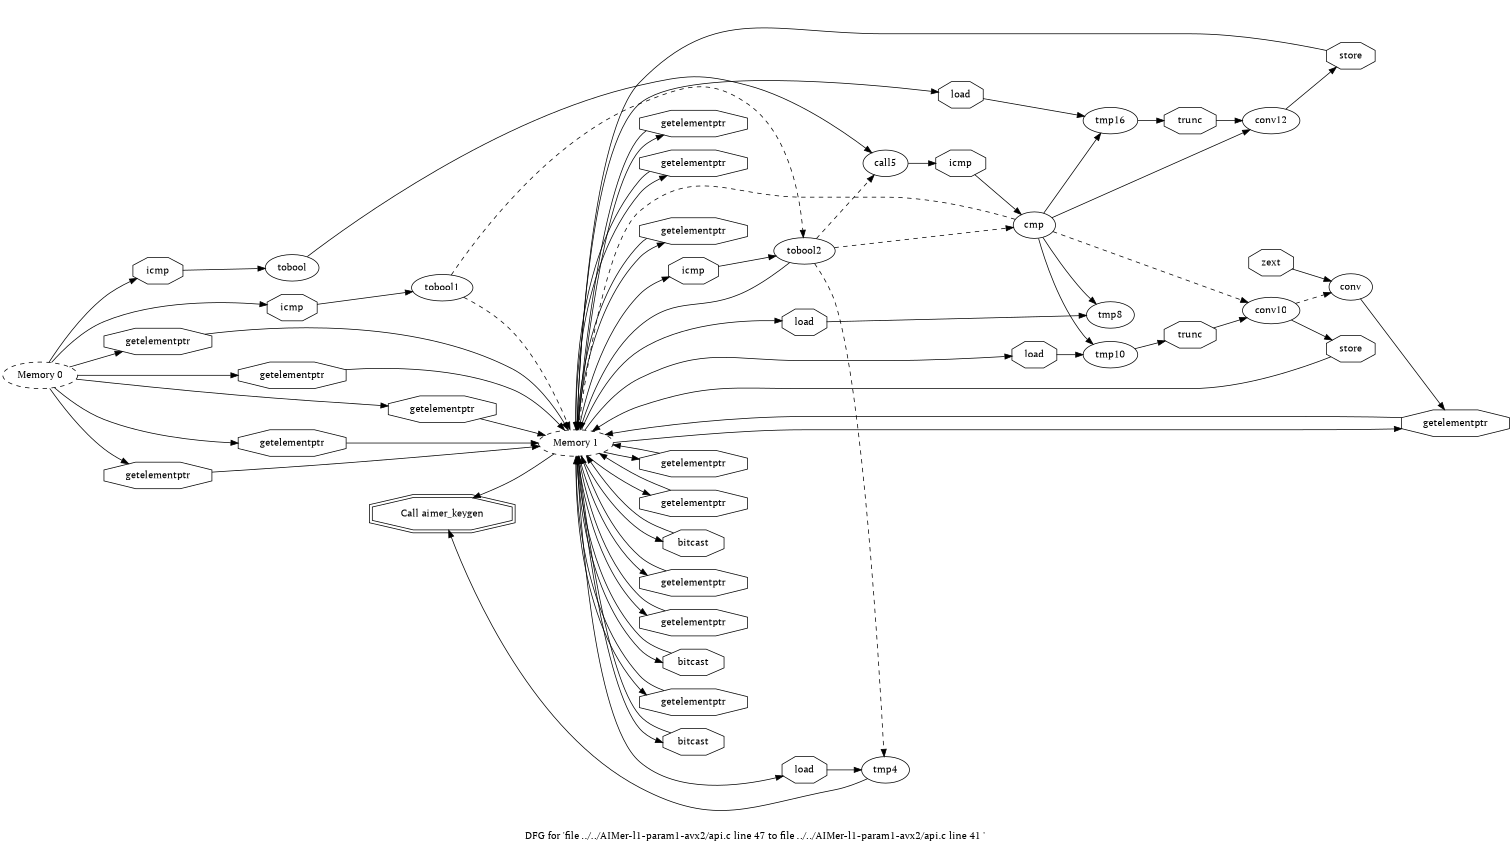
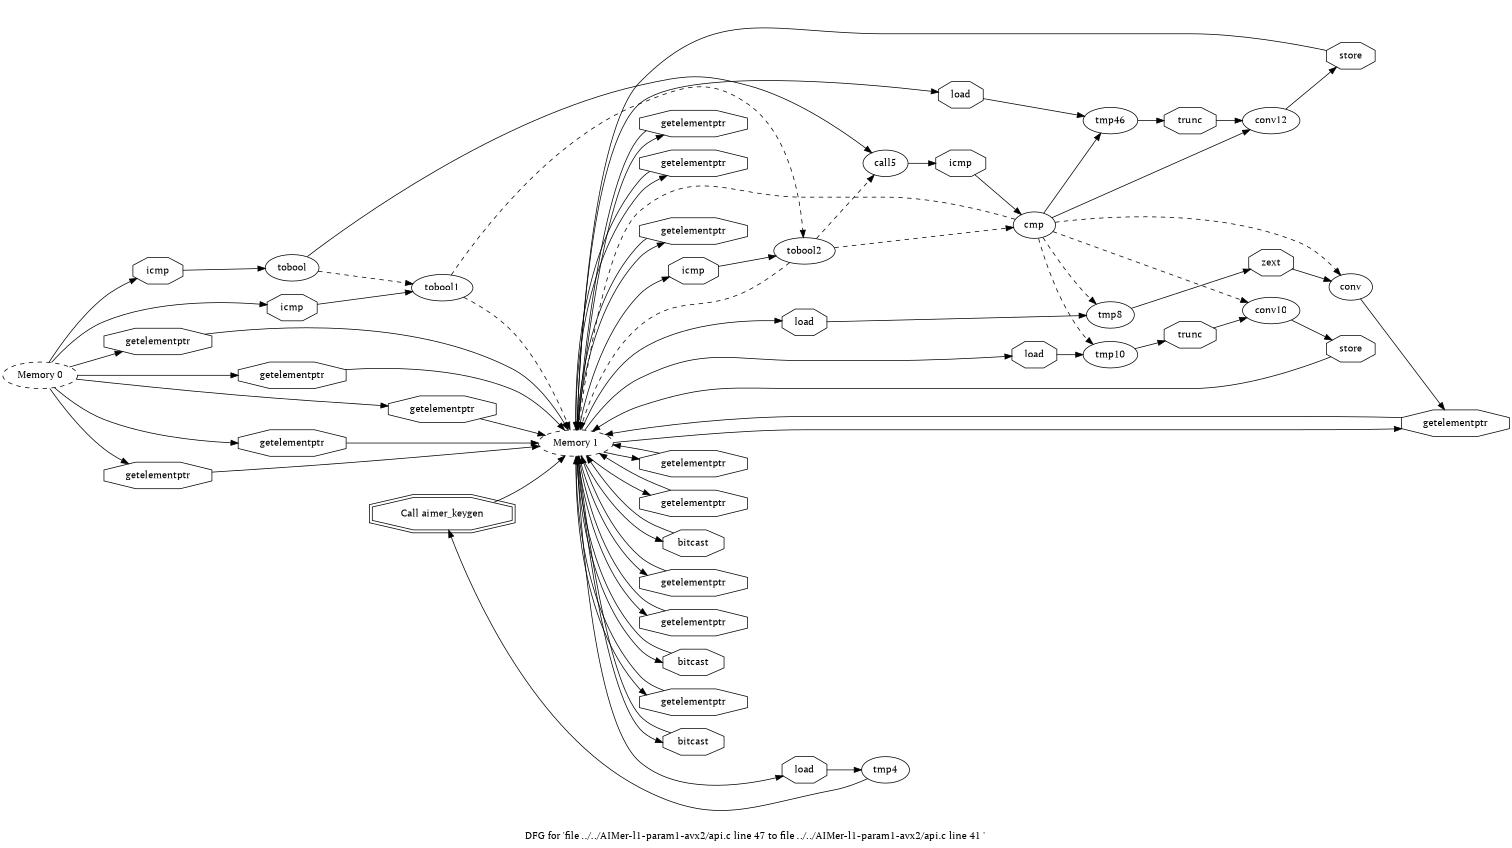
(1110, 121) -> (1110, 121)
(1065, 269) -> (1065, 269)
none -> (362, 277)
none -> (1187, 290)
(1058, 291) -> (1058, 291)
(1310, 299) -> (1201, 220)
(662, 312) -> (662, 312)
(518, 477) -> (528, 484)
(866, 503) -> none
